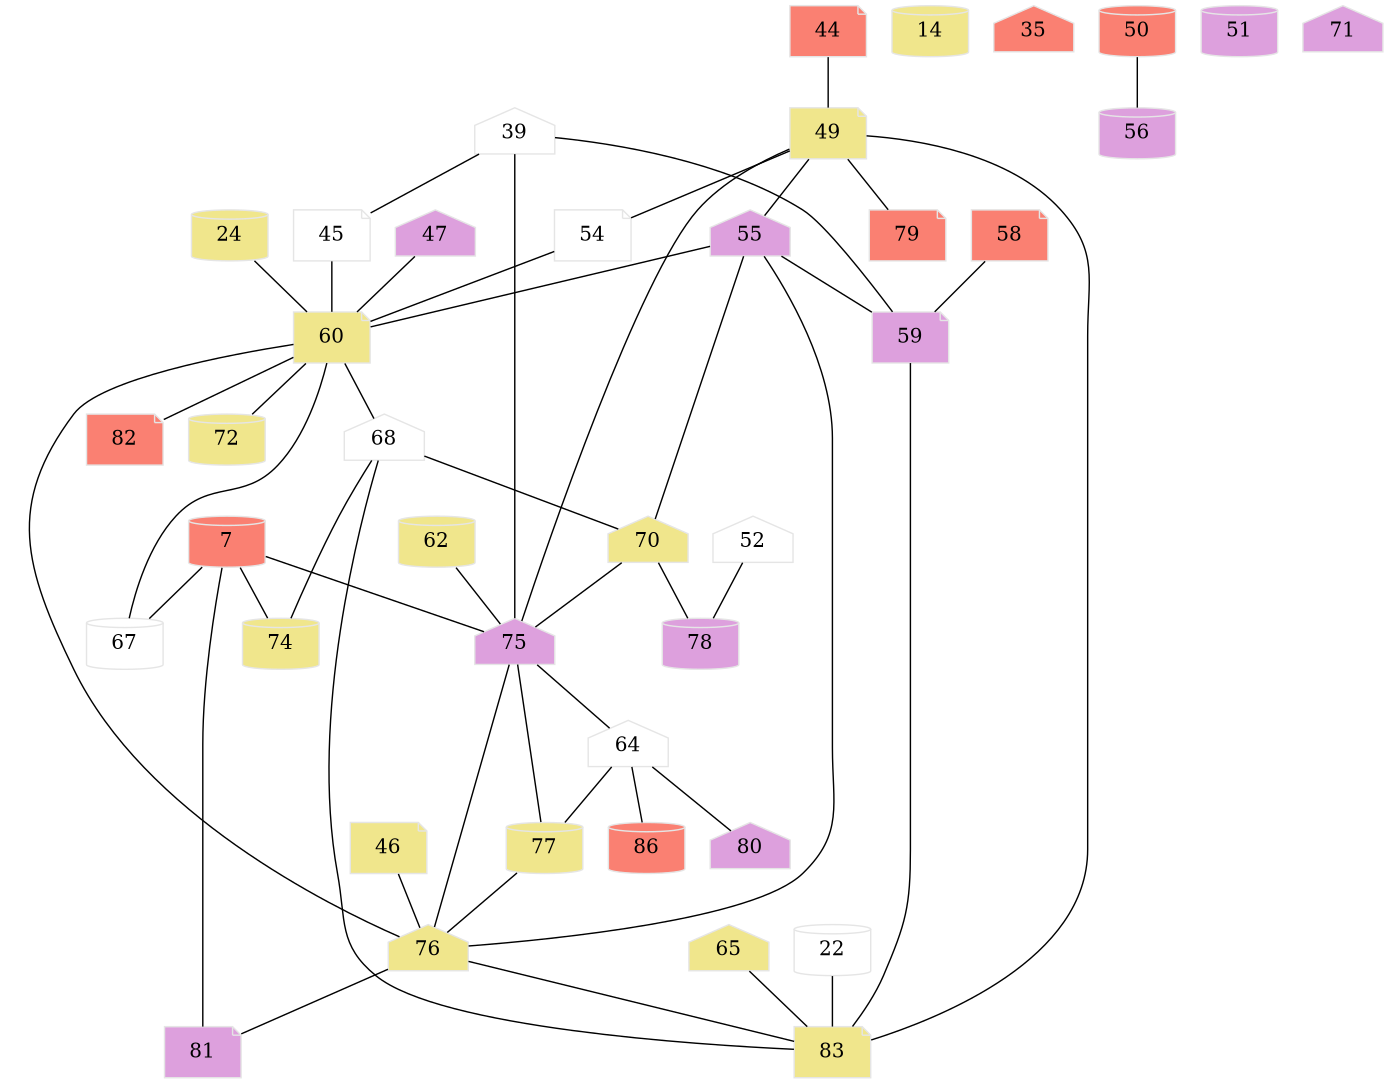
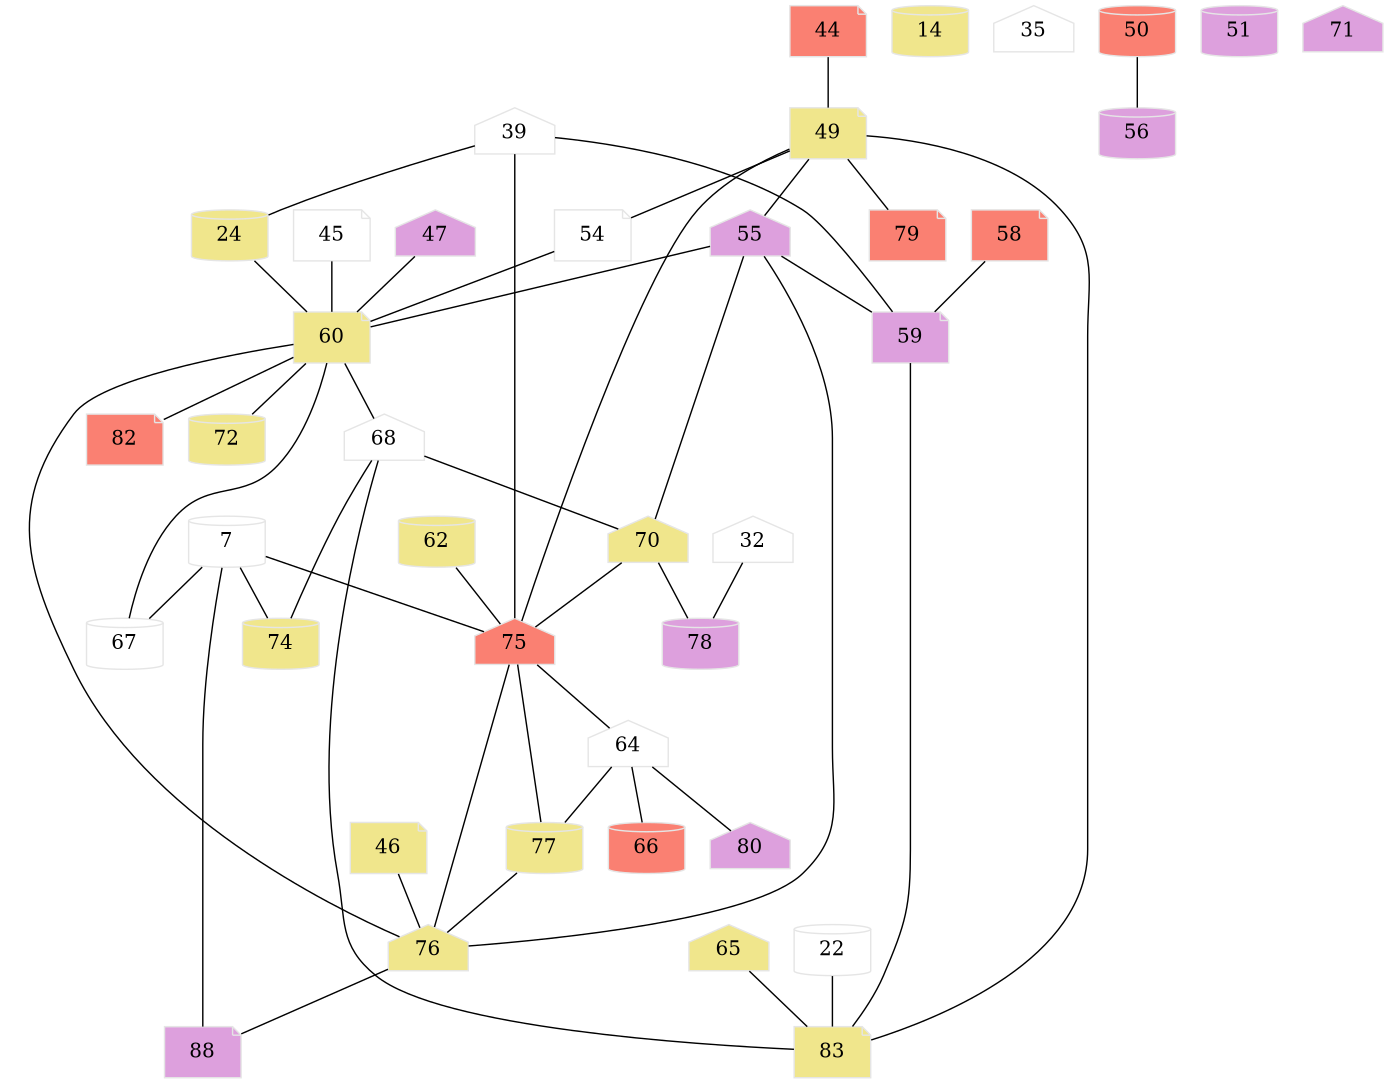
(1034, 31) -> (1034, 31)
(425, 184) -> (371, 178)
(227, 542) -> (227, 542)
(753, 542) -> (753, 542)
(515, 644) -> (515, 644)
(647, 848) -> (647, 848)
(631, 1001) -> none
(203, 1052) -> (203, 1052)
